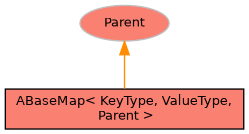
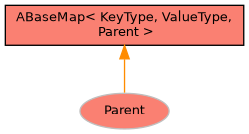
(125, 72) -> (125, 76)
